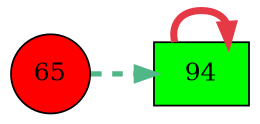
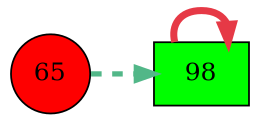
(201, 74) -> (201, 74)
